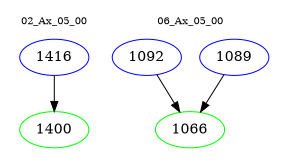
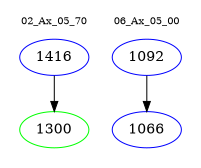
(54, 22) -> (54, 22)
(234, 57) -> none
(54, 130) -> (54, 130)
(190, 130) -> (147, 130)
